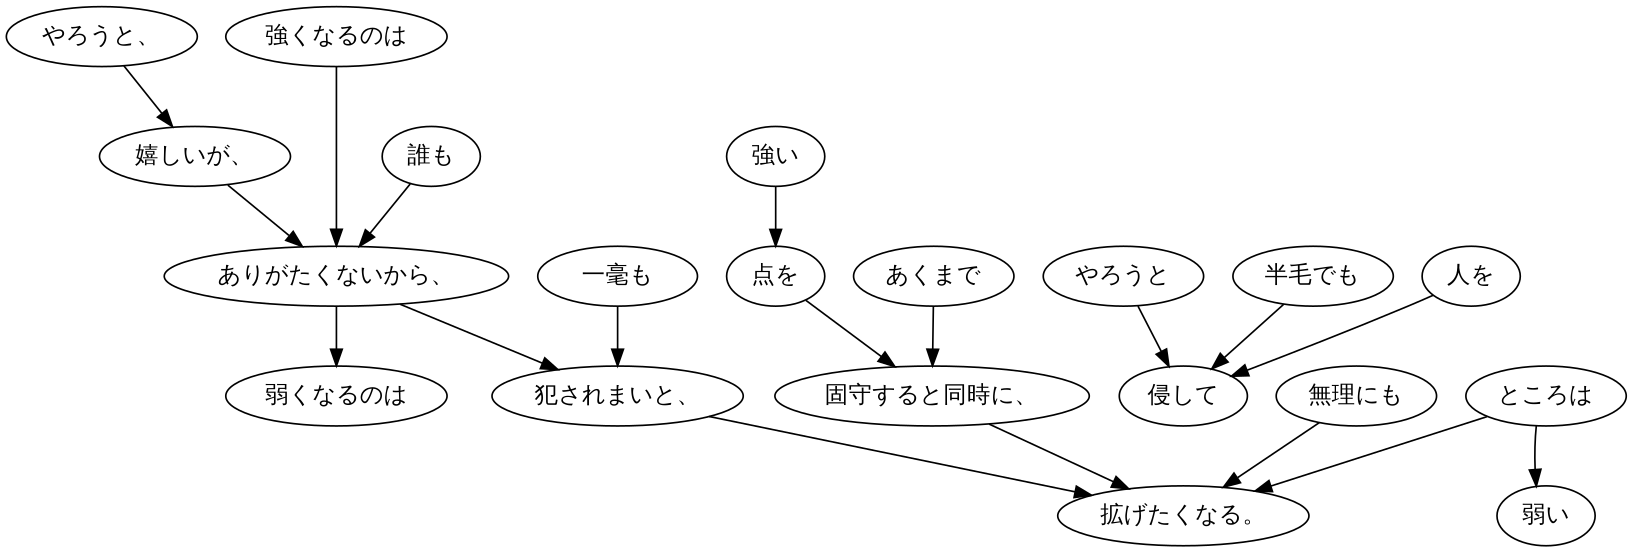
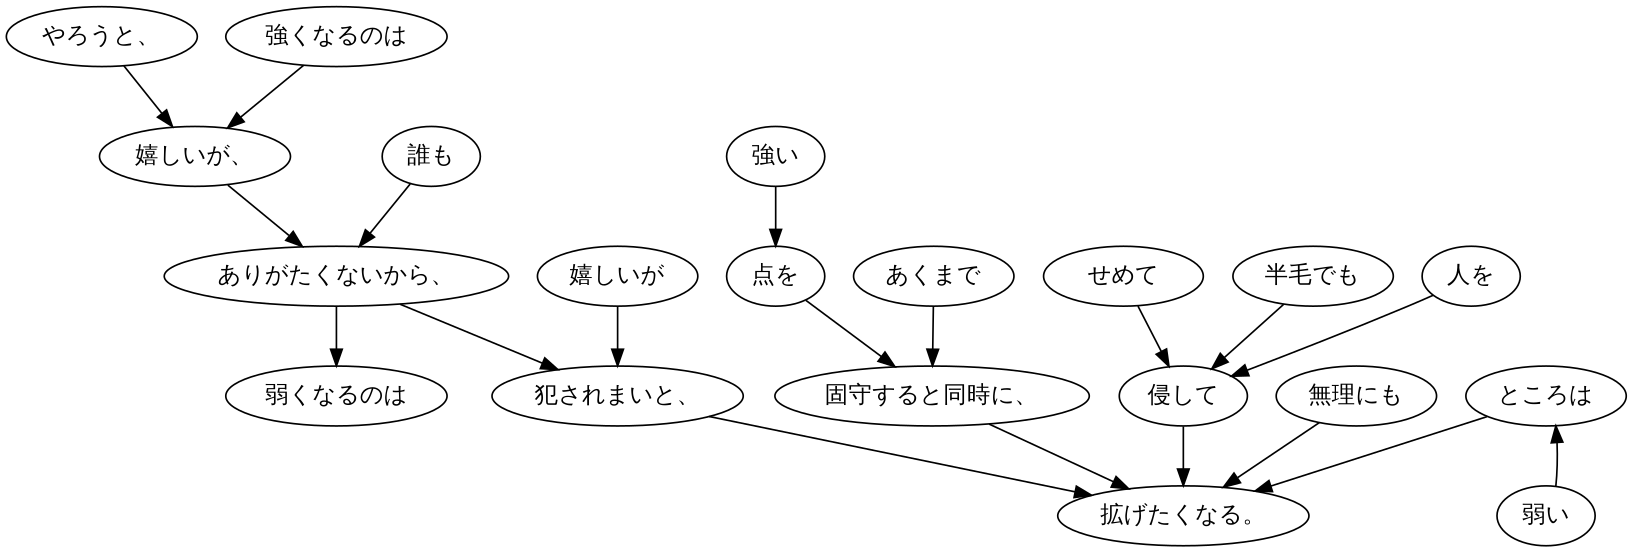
(336, 148) -> (272, 91)
(618, 276) -> (618, 276)
(1123, 276) -> (1123, 276)
none -> (1183, 448)
(1535, 448) -> (1557, 465)
